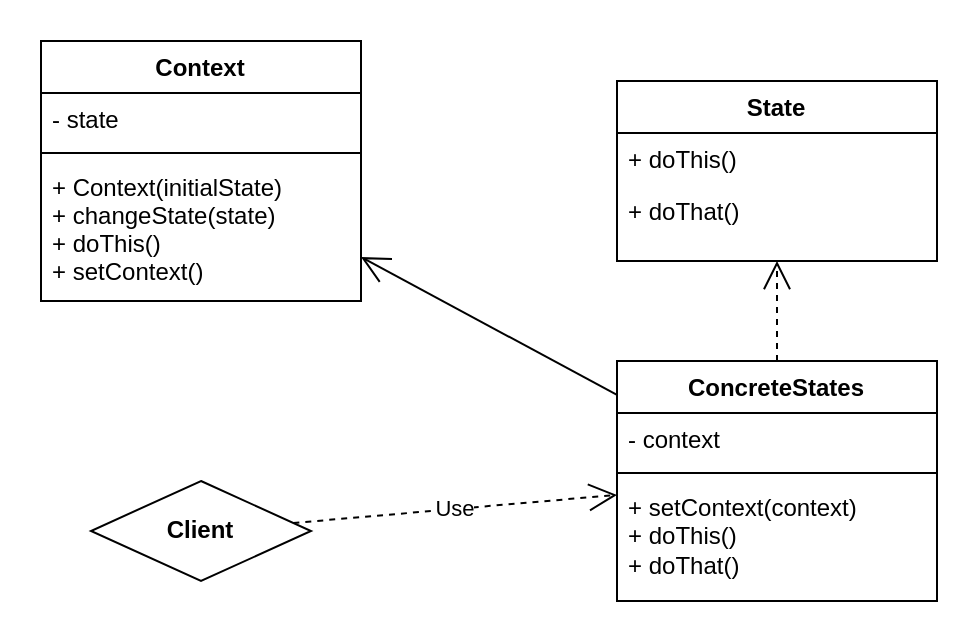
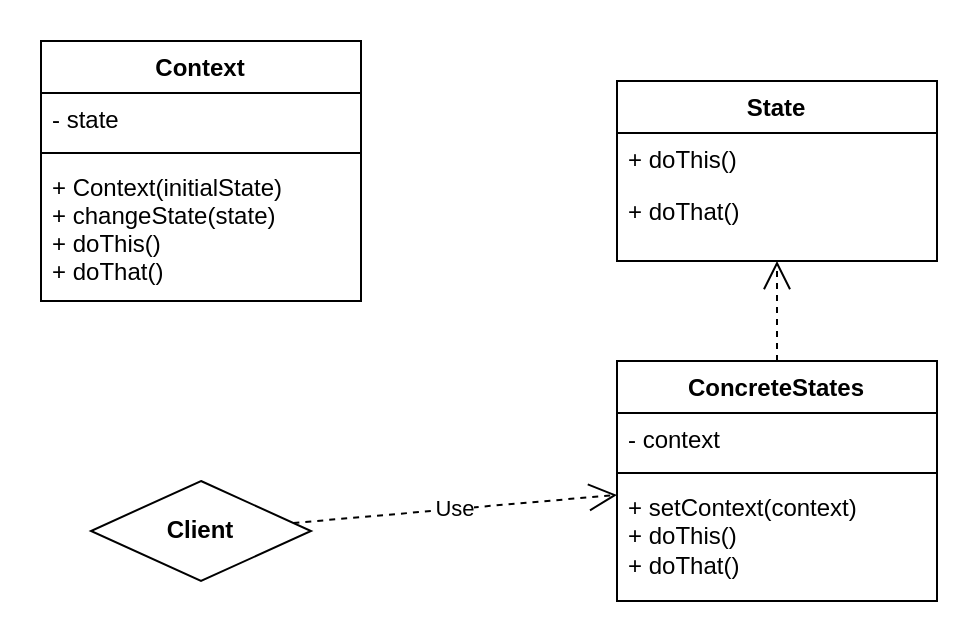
(191, 188) -> (191, 188)
(491, 327) -> none
